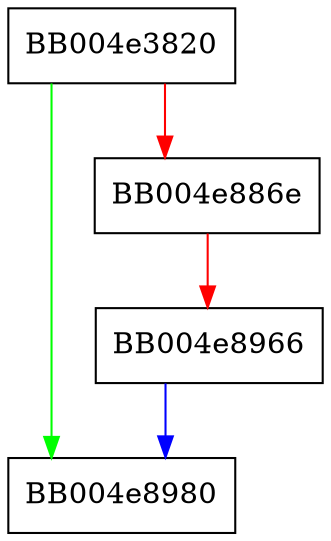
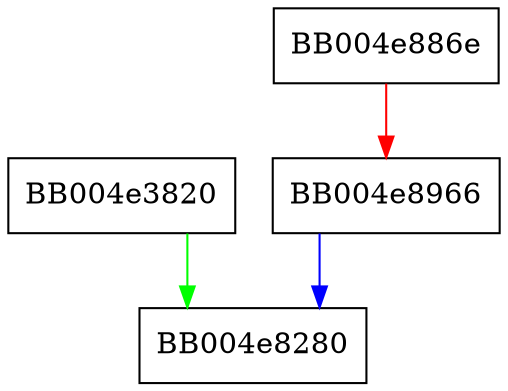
(165, 110) -> none
(122, 496) -> (253, 346)
